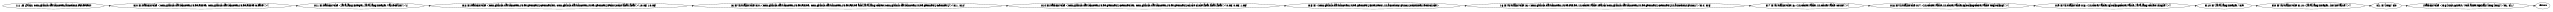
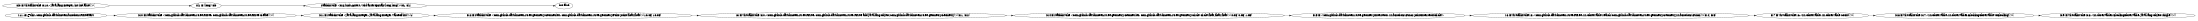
(2224, 6) -> none
(2543, 6) -> (564, 6)
